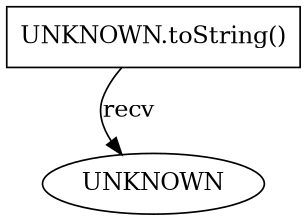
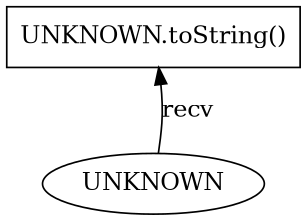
(101, 103) -> (162, 119)
